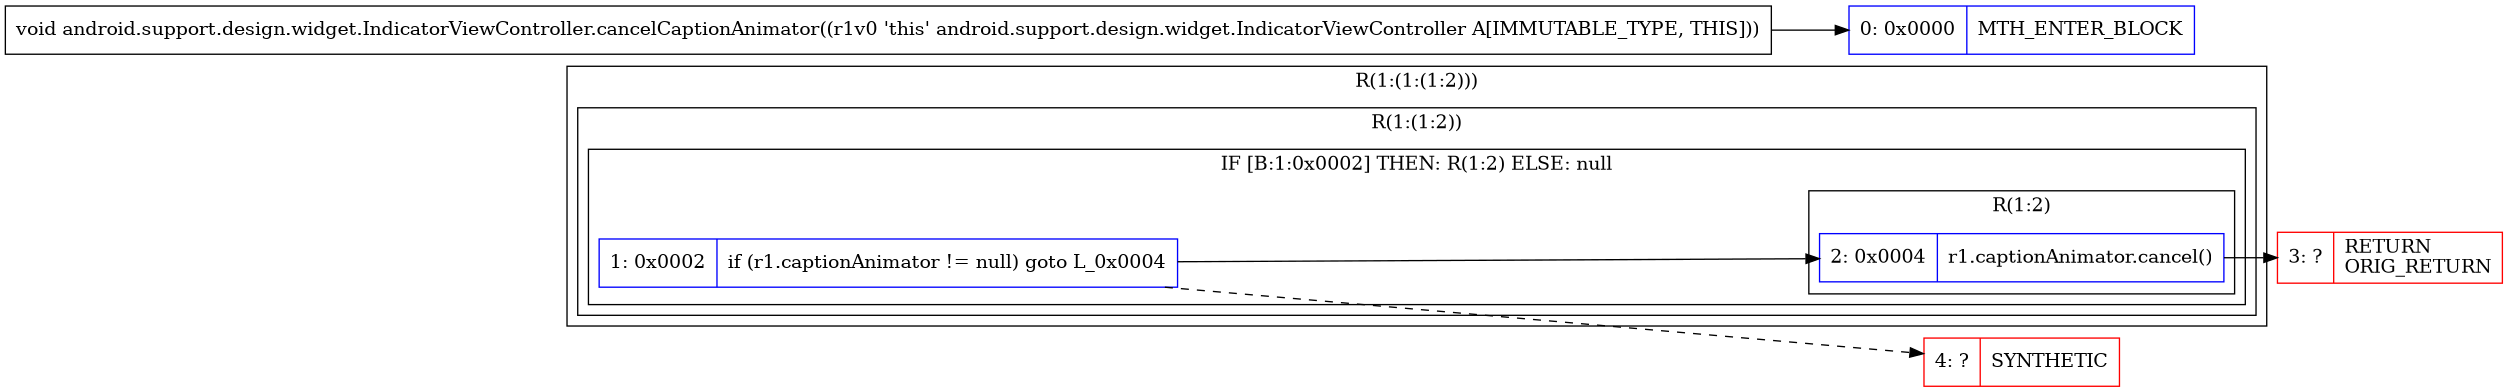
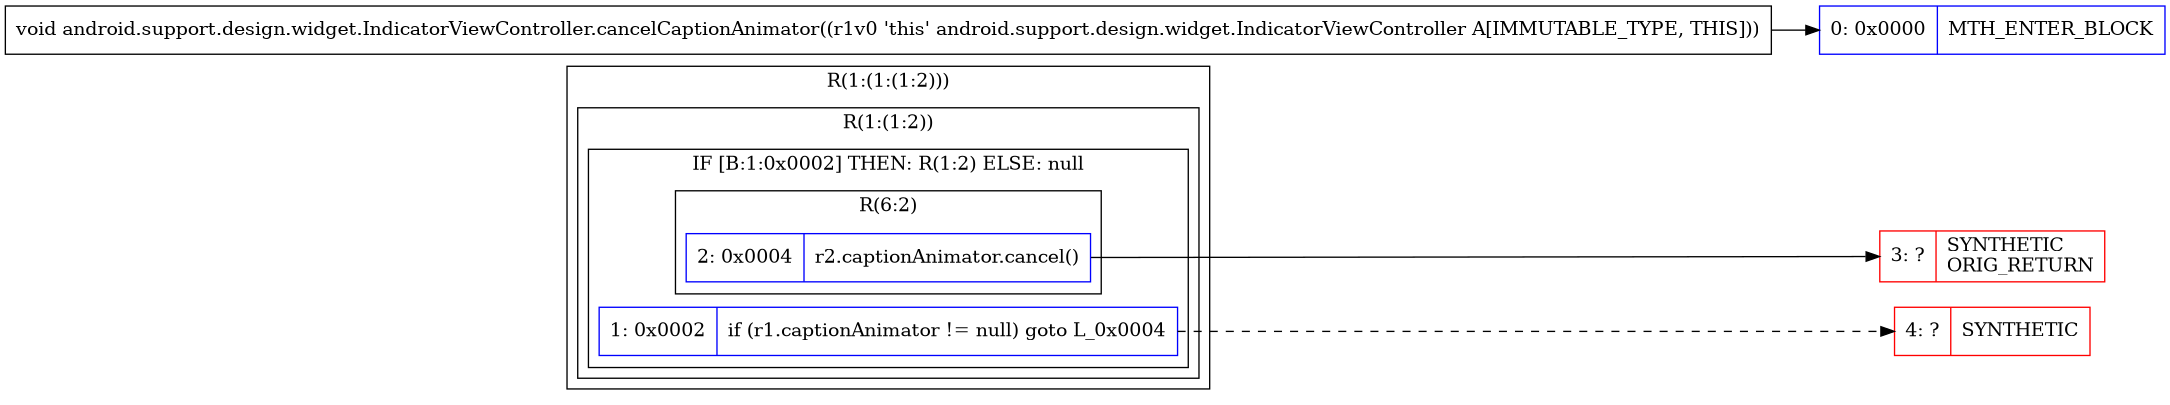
(2022, 206) -> (888, 206)
(2388, 247) -> (2006, 246)
(2081, 257) -> (947, 257)
(1492, 260) -> none
